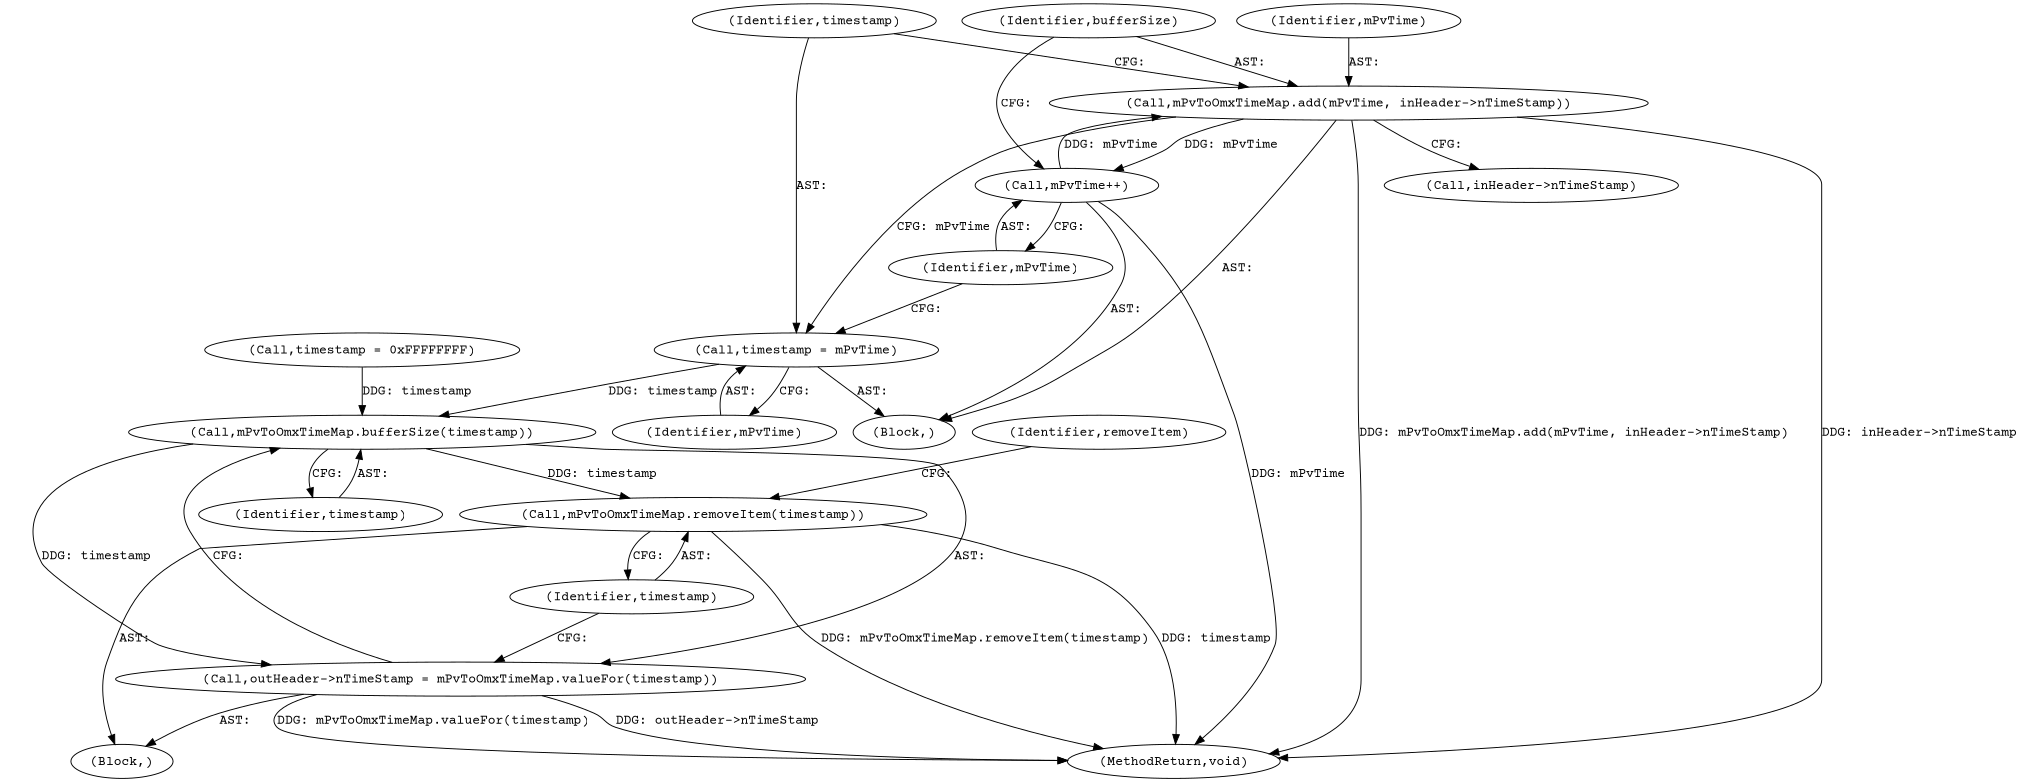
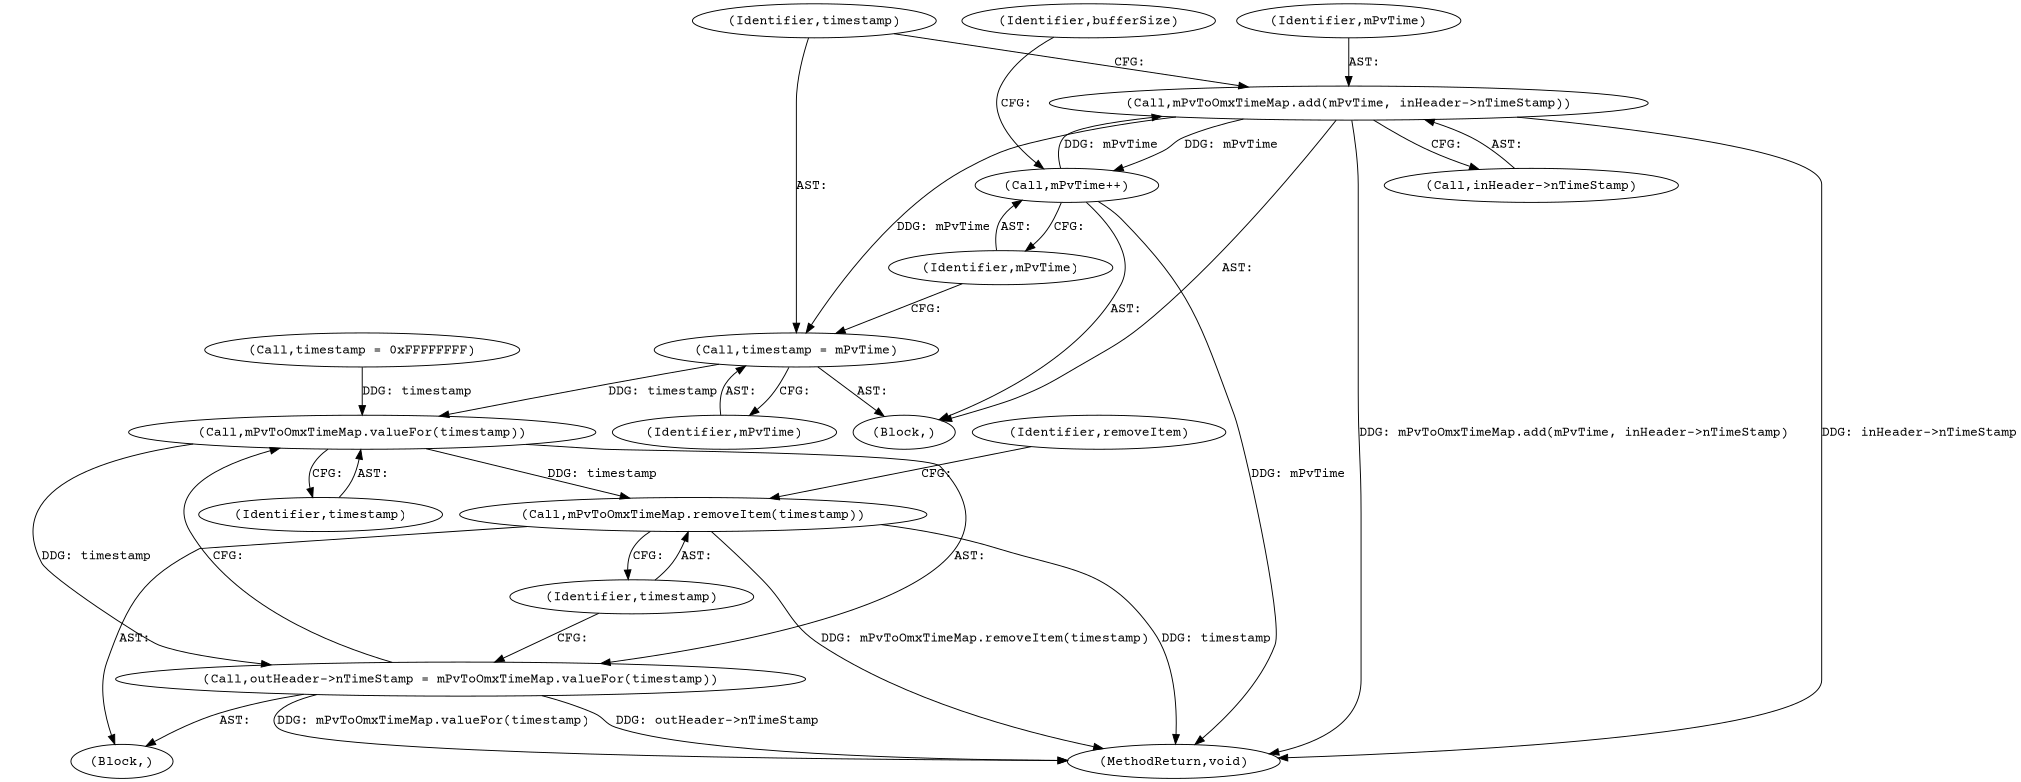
(1212, 60) -> (1477, 141)
(944, 227) -> (944, 227)
(362, 432) -> (362, 432)
